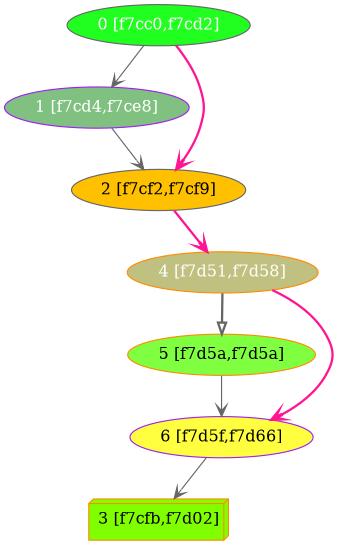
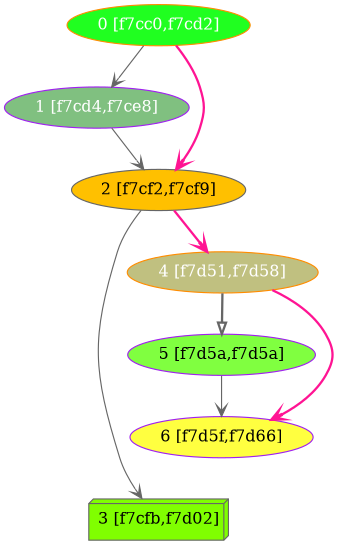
(159, 25) -> (159, 25)
(222, 355) -> (222, 355)
(194, 474) -> (99, 348)
(159, 520) -> (159, 520)
